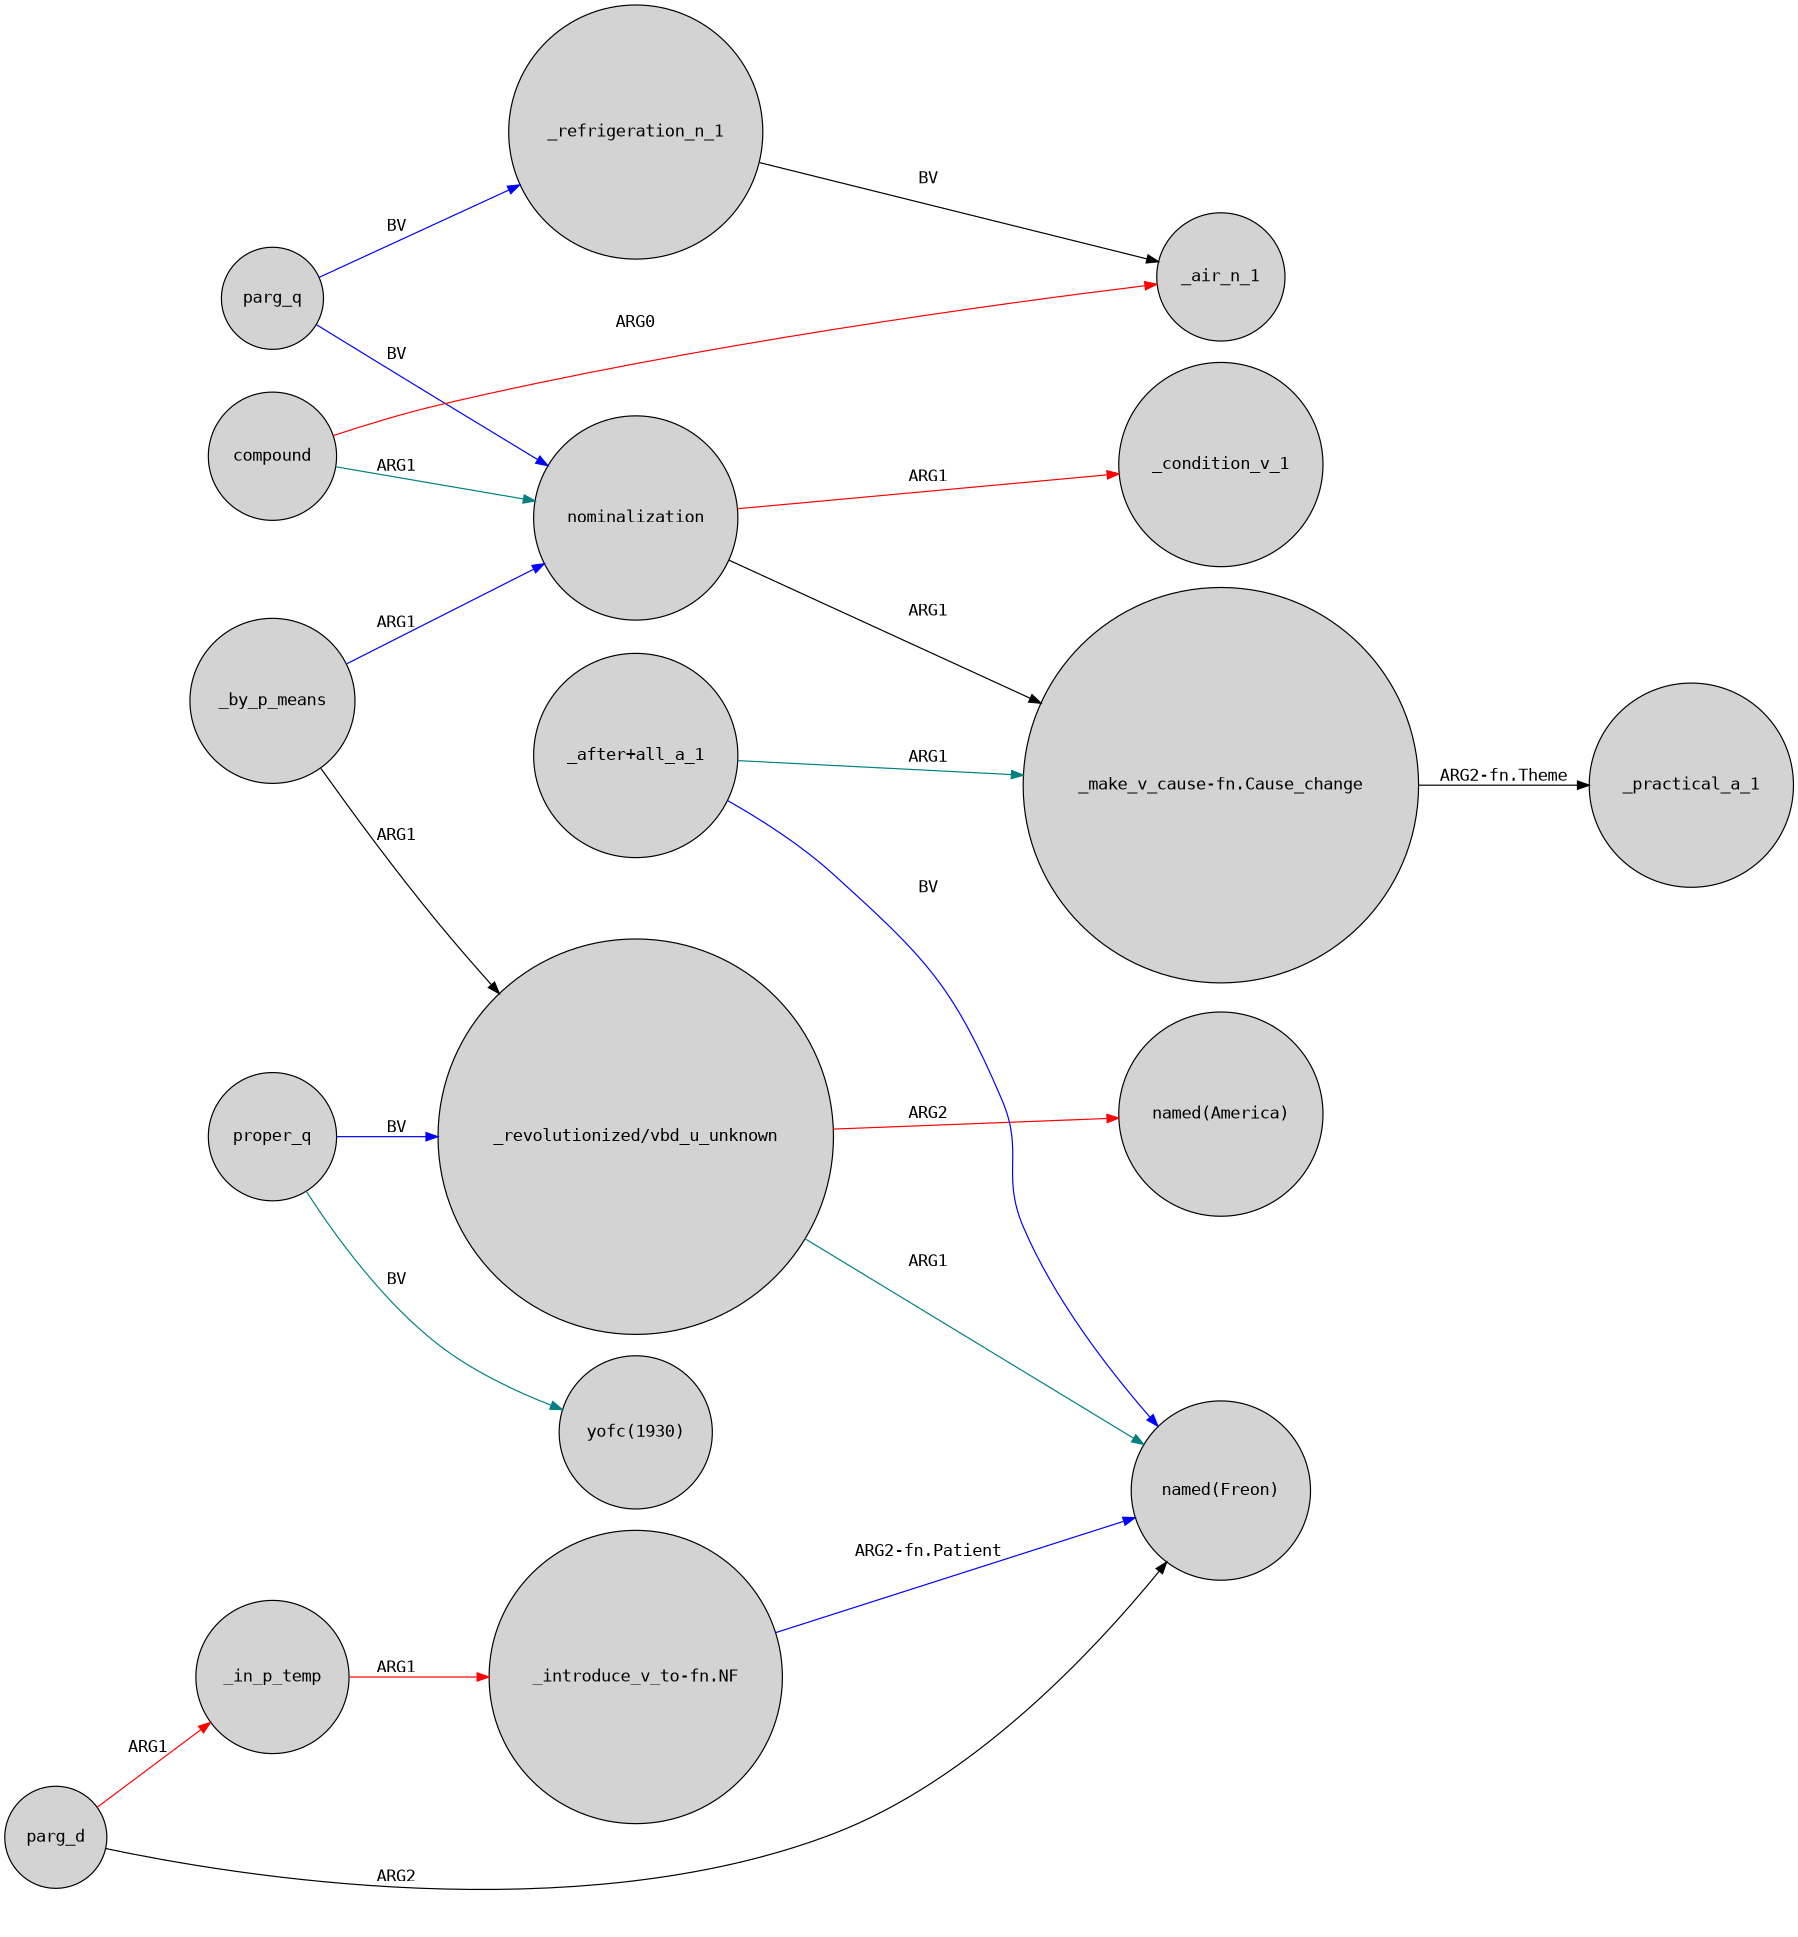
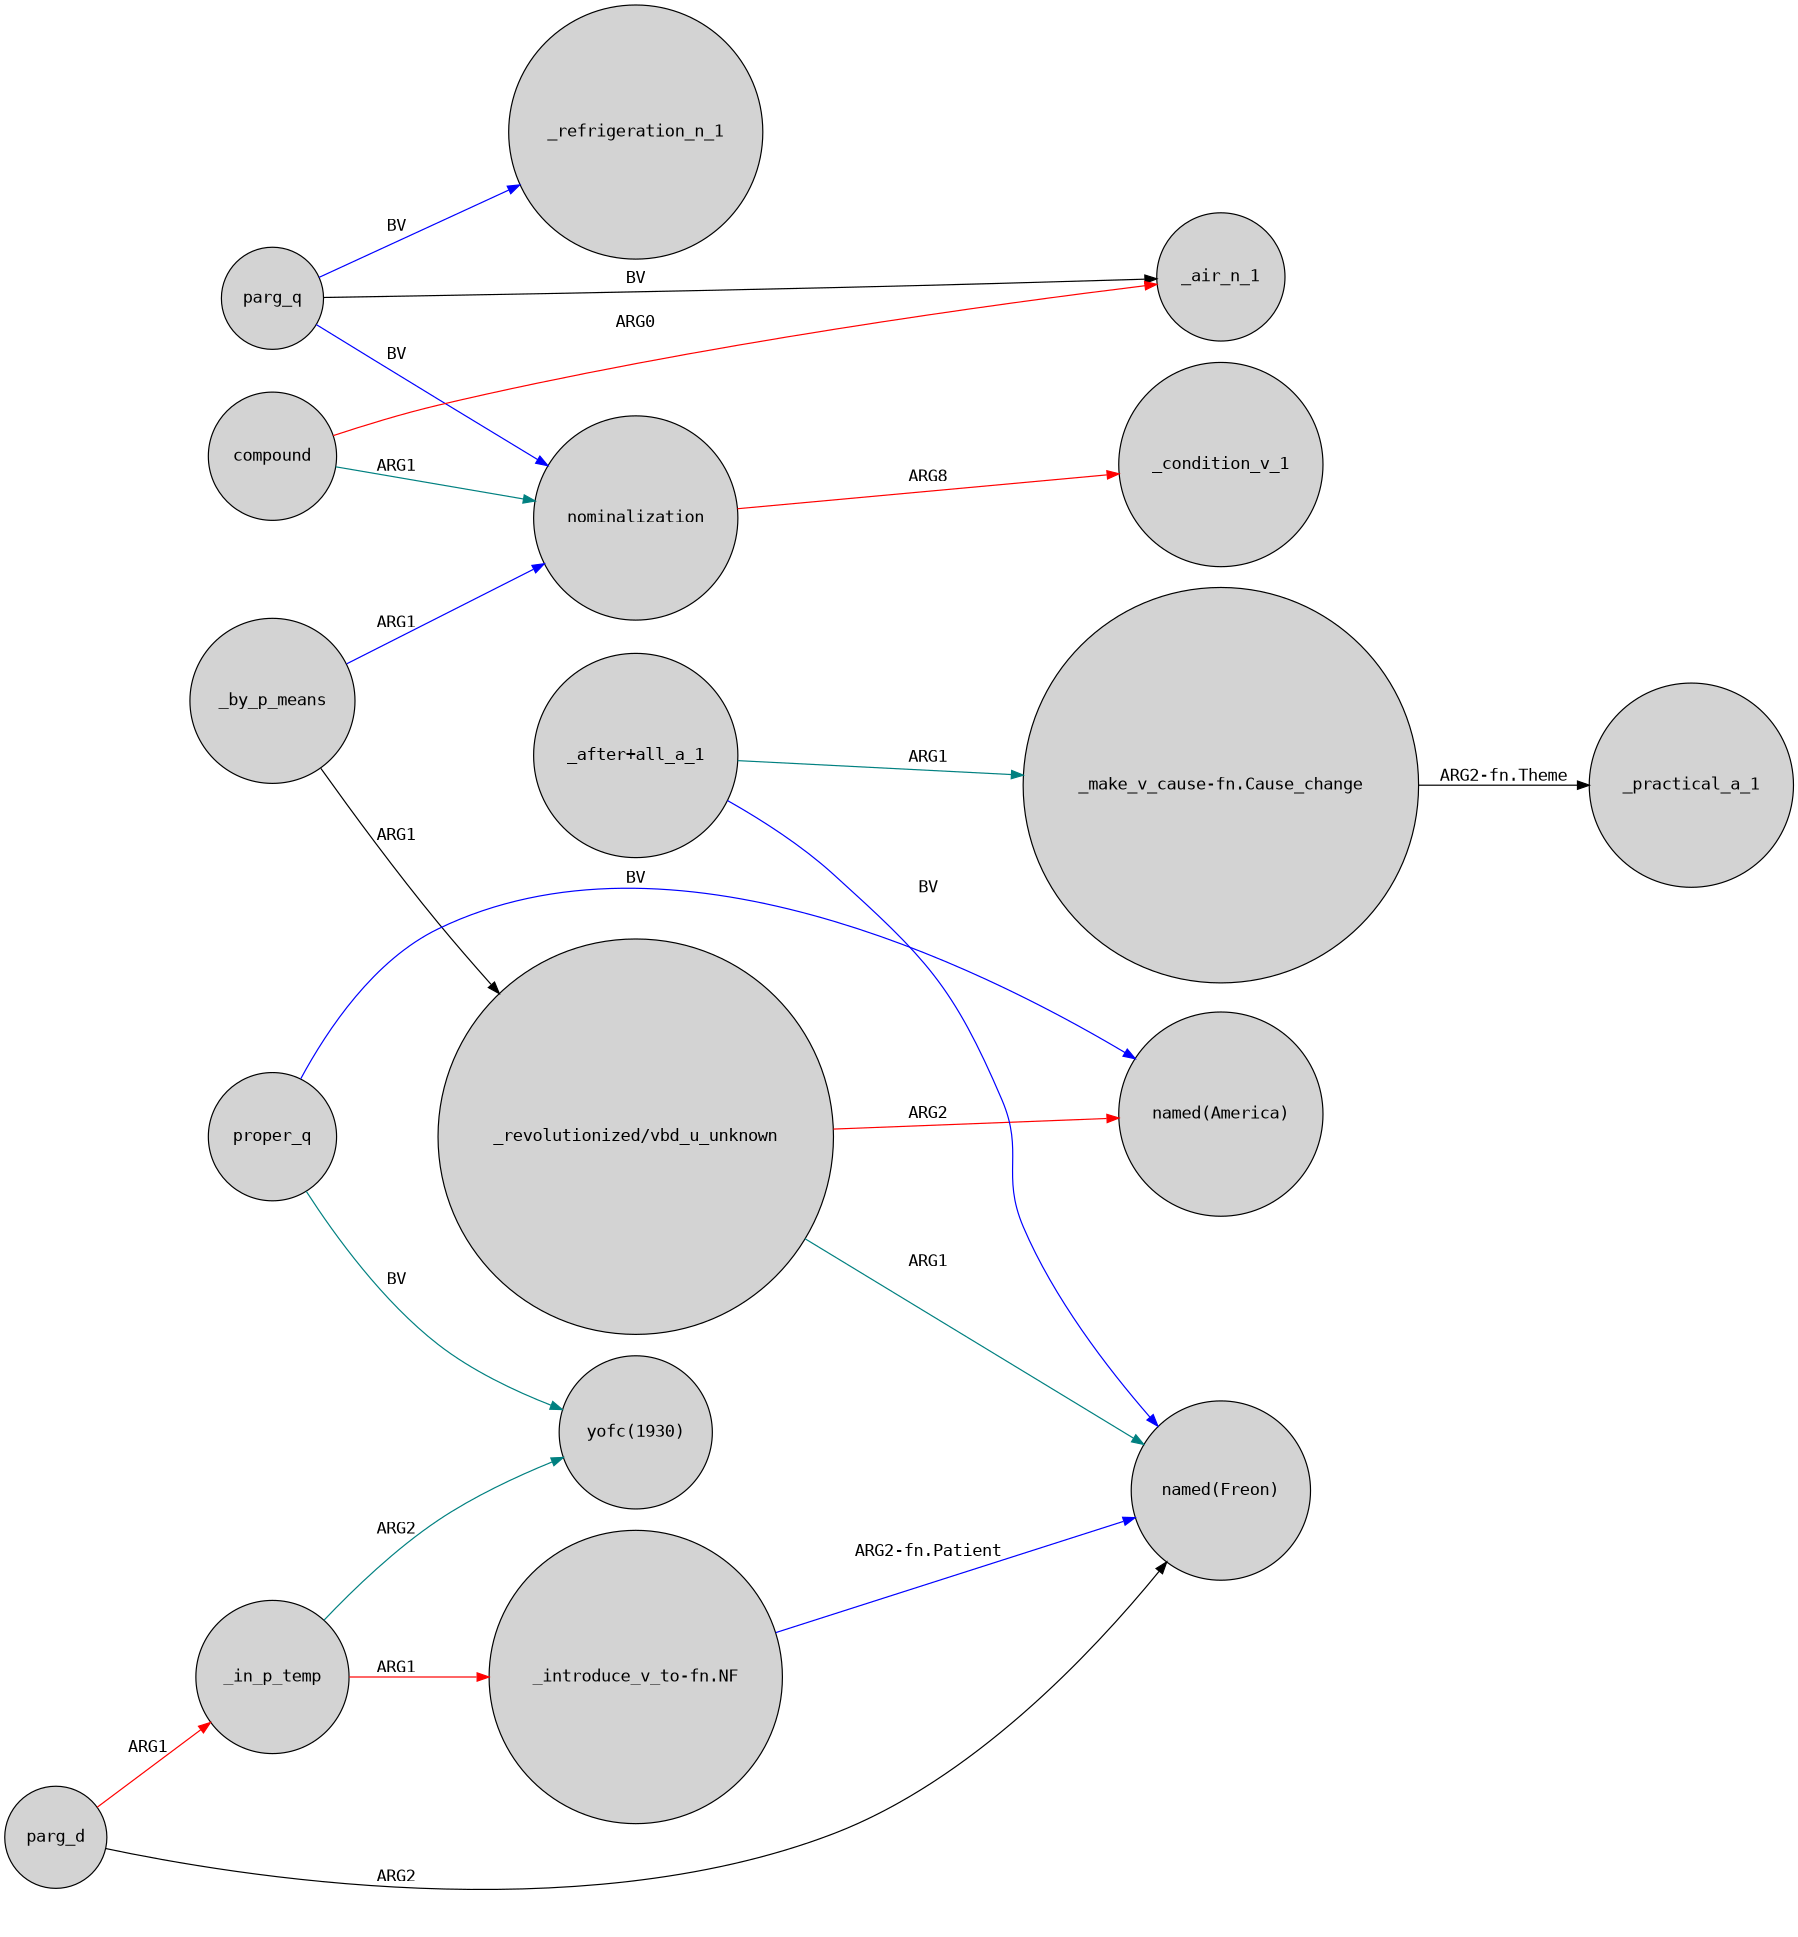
(953, 211) -> (734, 290)
(928, 477) -> (928, 477)
(879, 629) -> none
(381, 1137) -> (692, 893)
none -> (429, 1527)
